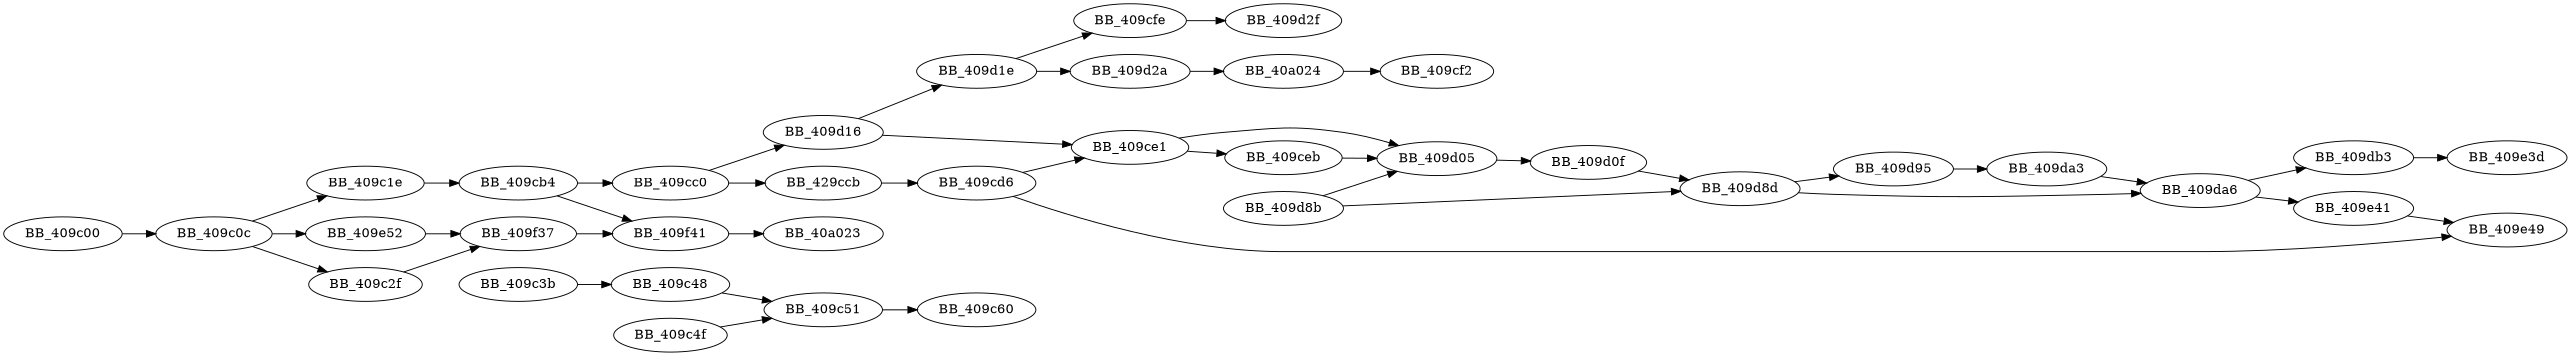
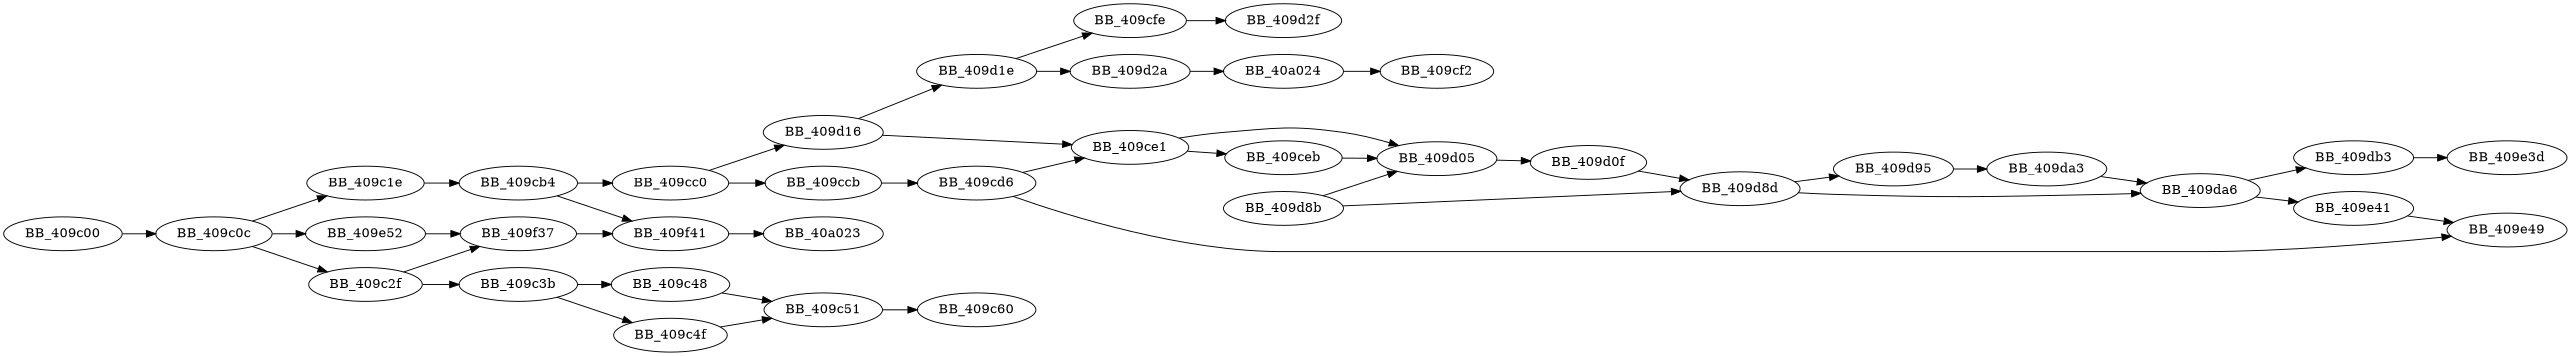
(823, 183) -> (823, 183)
none -> (436, 284)
none -> (590, 308)
